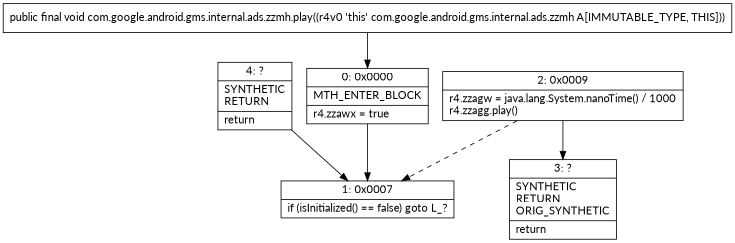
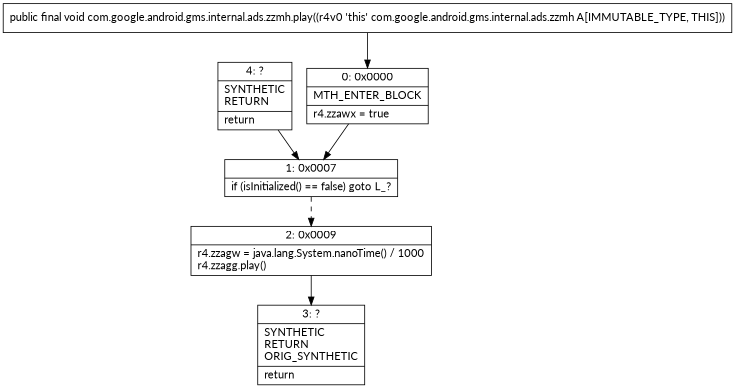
(463, 149) -> (311, 208)
